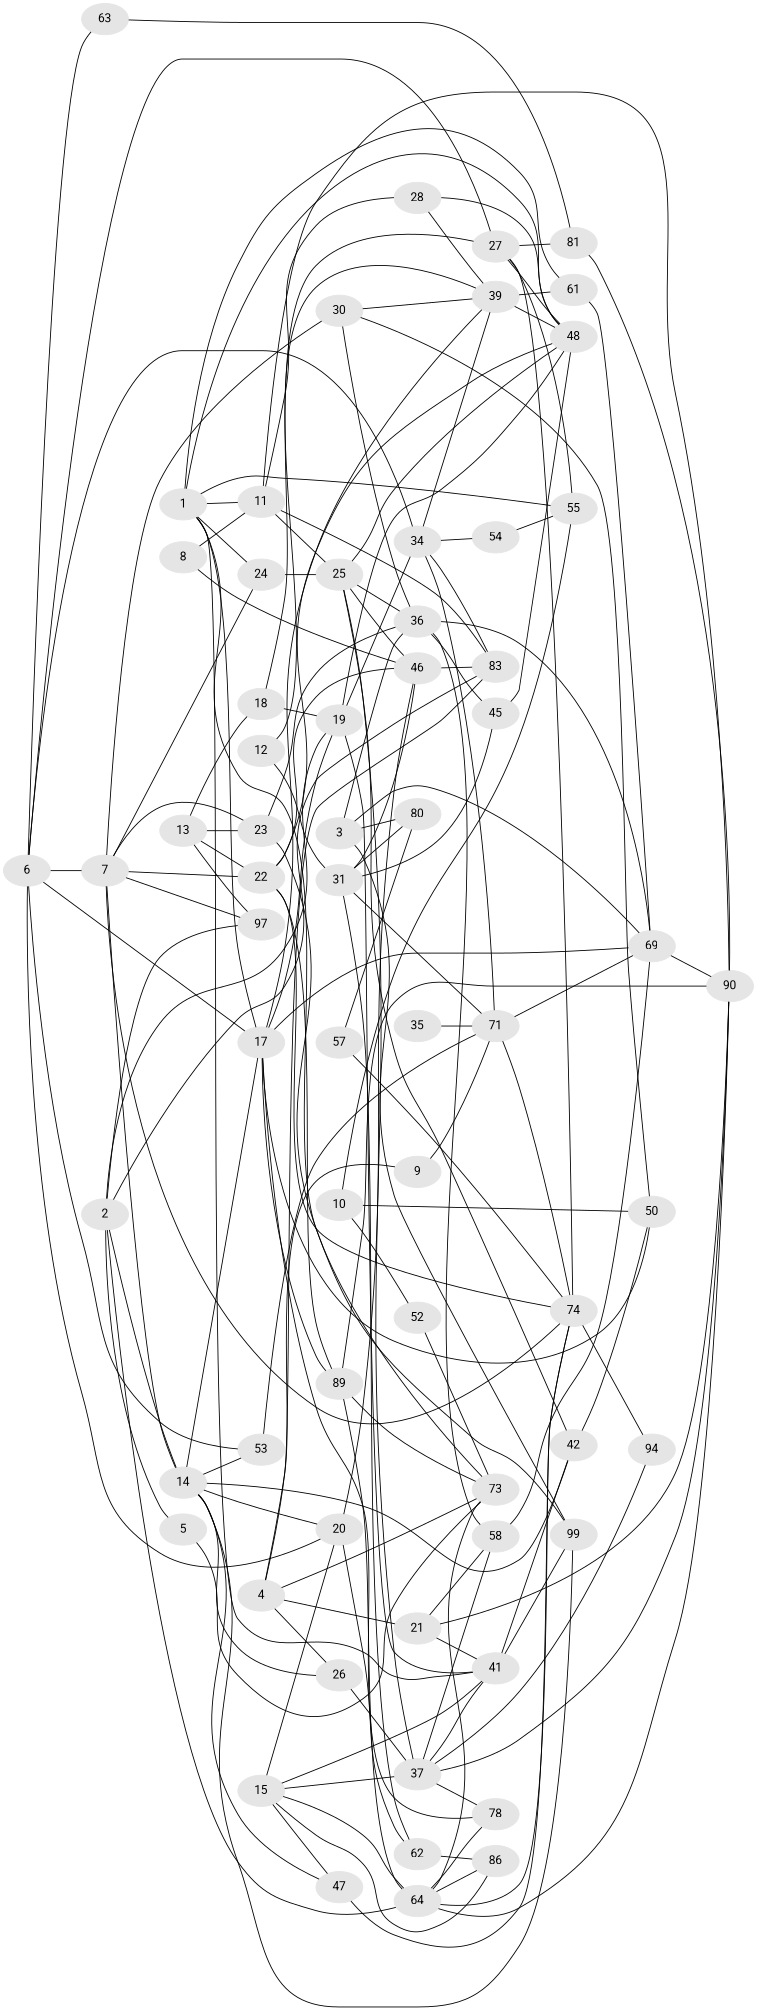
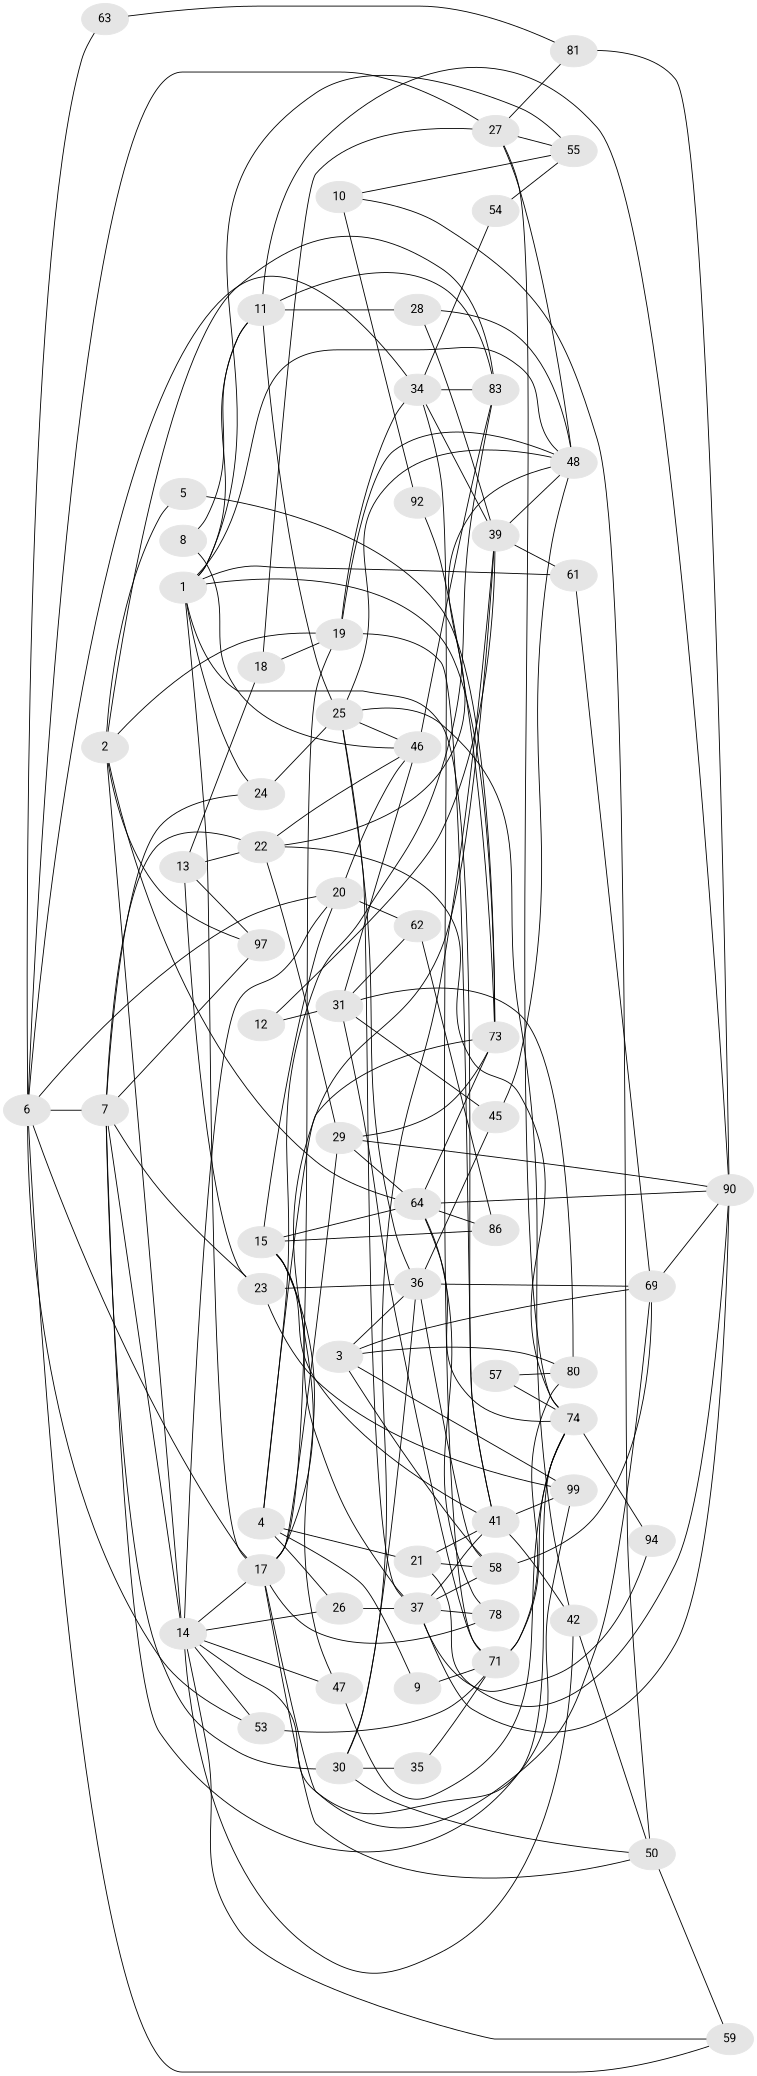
(586, 980) -> (533, 1497)
(418, 1318) -> (418, 503)
(339, 1384) -> (339, 1138)
none -> (412, 1466)
none -> (382, 1768)
none -> (730, 2039)
